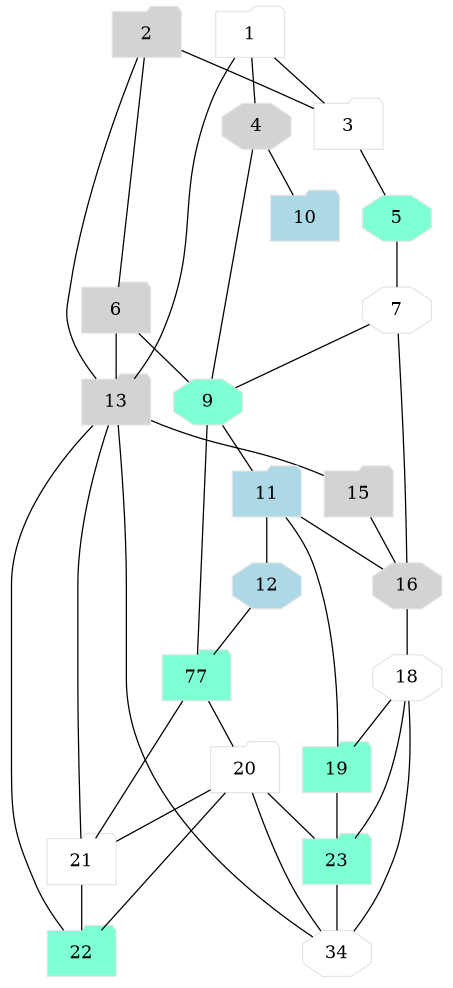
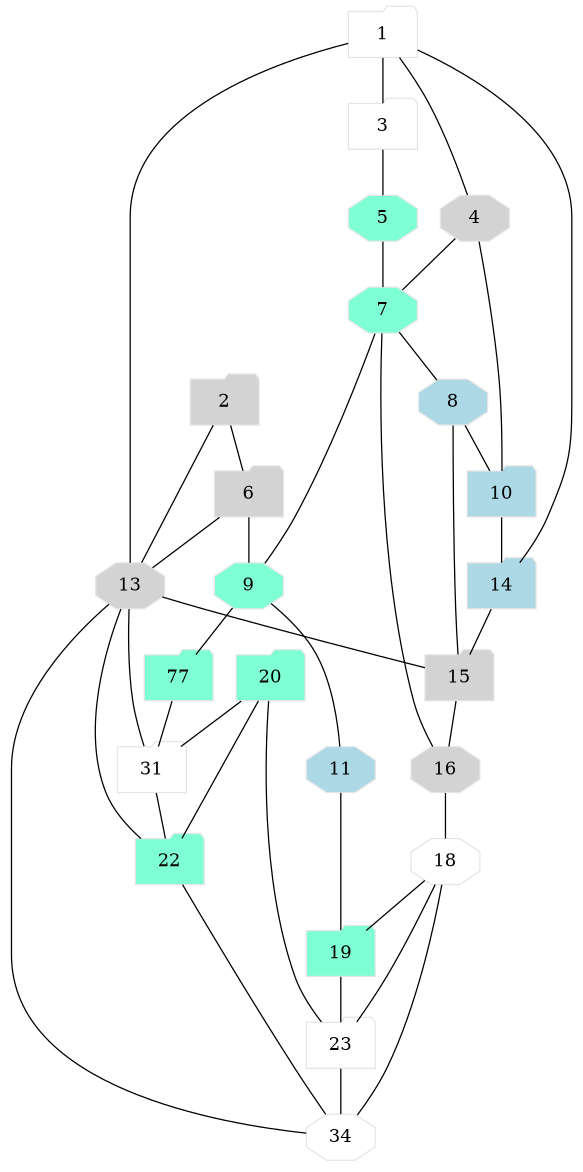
(245, 78) -> none
(232, 264) -> (429, 264)
(397, 310) -> (383, 310)
(116, 402) -> (130, 586)
none -> (453, 402)
(267, 494) -> (341, 770)
(342, 543) -> none
(267, 586) -> none
none -> (502, 586)
(221, 724) -> none
(245, 770) -> (271, 678)
(82, 862) -> (152, 770)
(337, 862) -> (341, 1045)
(281, 865) -> (252, 1001)
